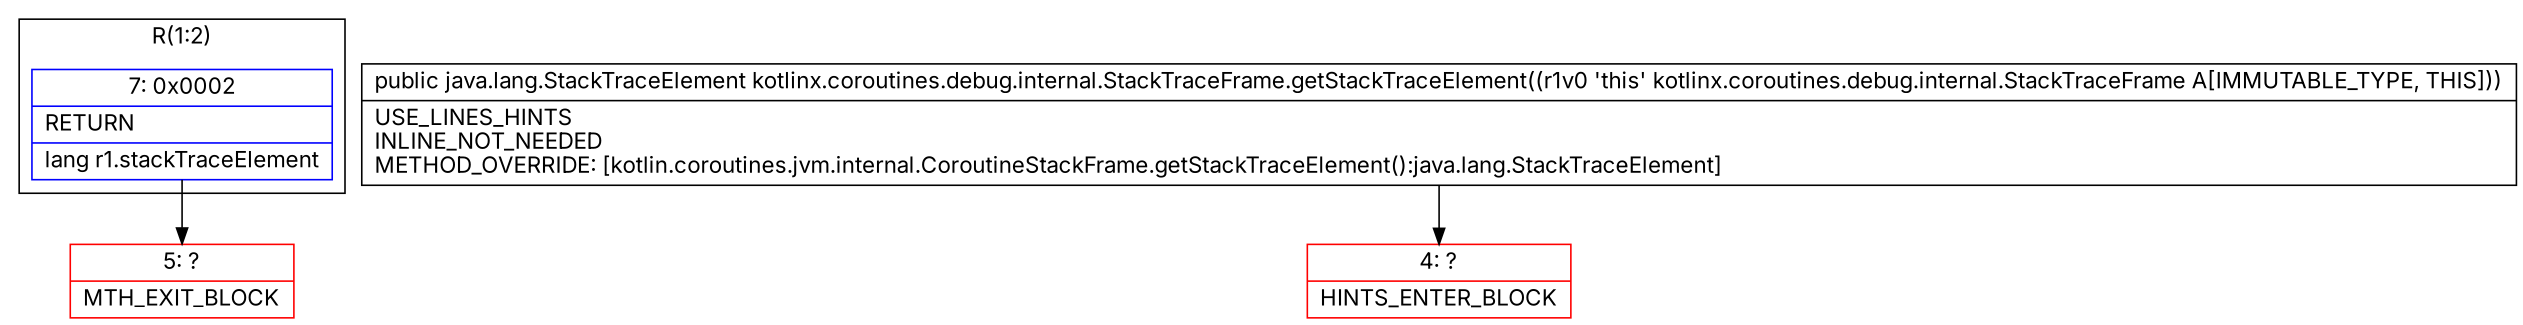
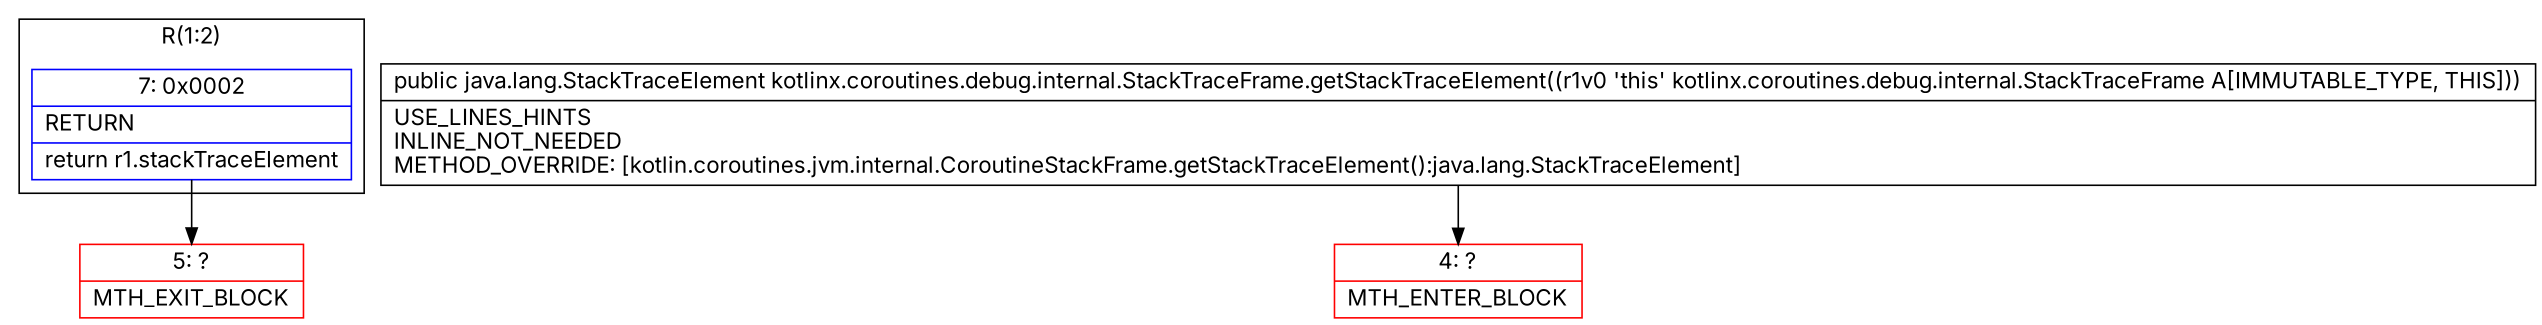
(182, 161) -> (192, 161)
(1439, 299) -> (1458, 299)
